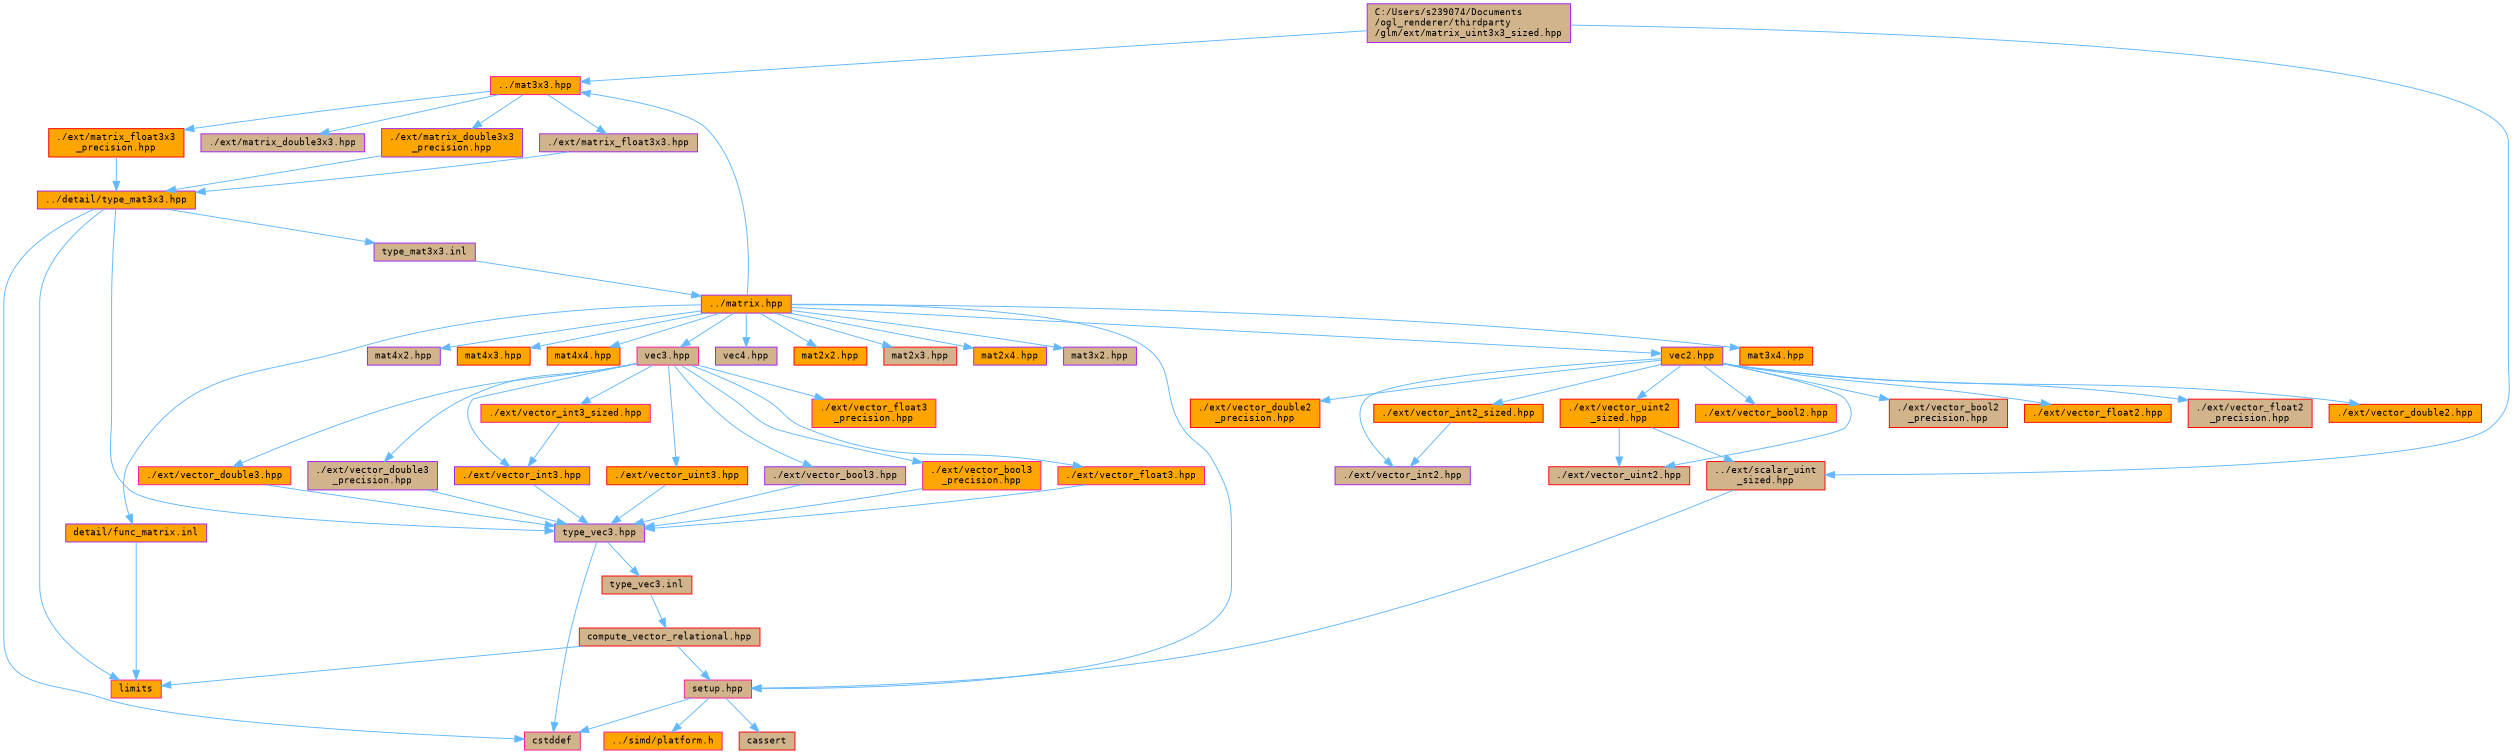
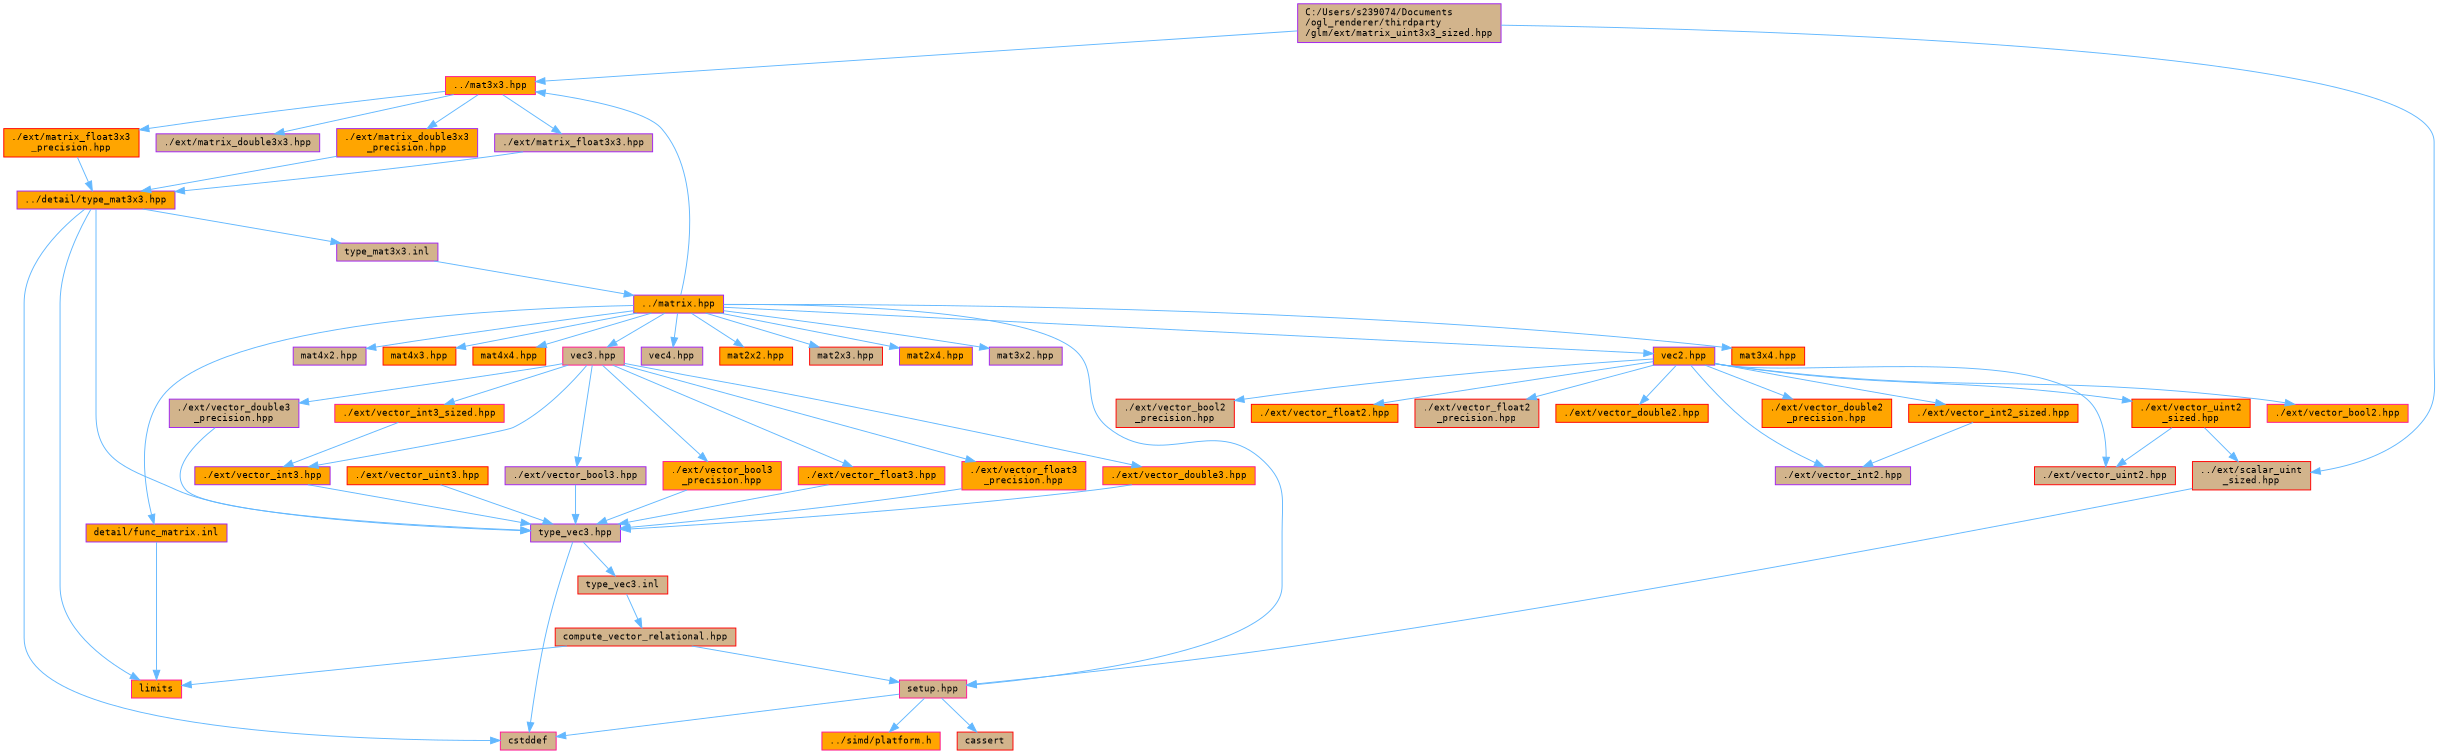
(672, 411) -> none
none -> (796, 510)
